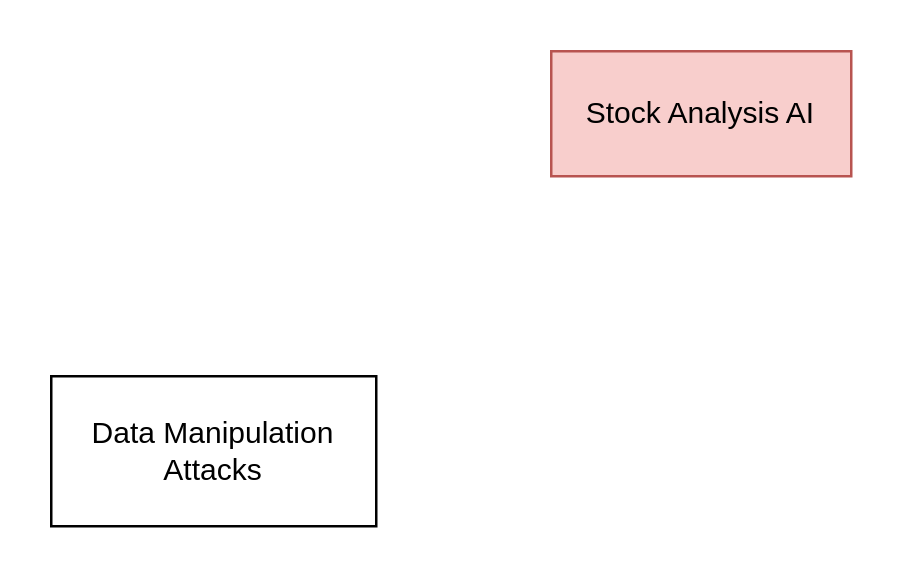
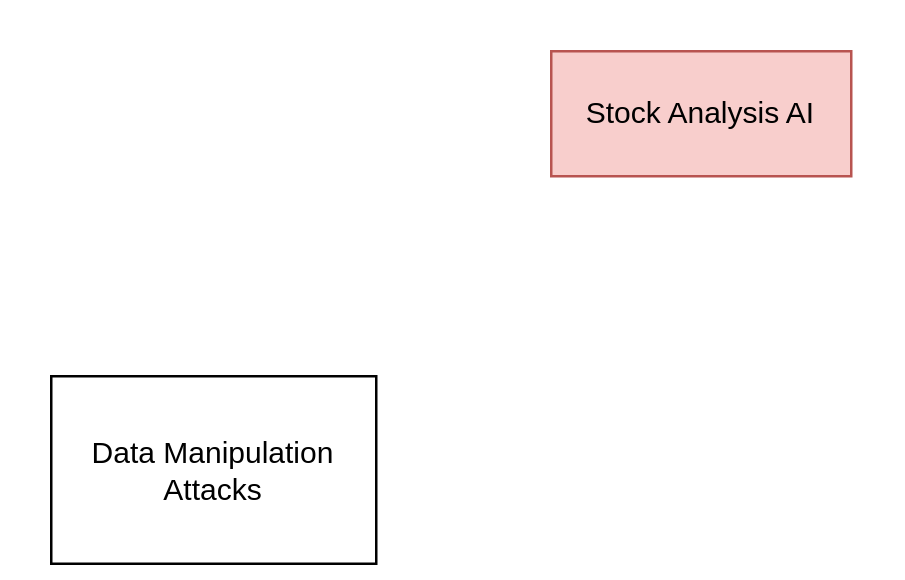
(214, 451) -> (214, 470)
